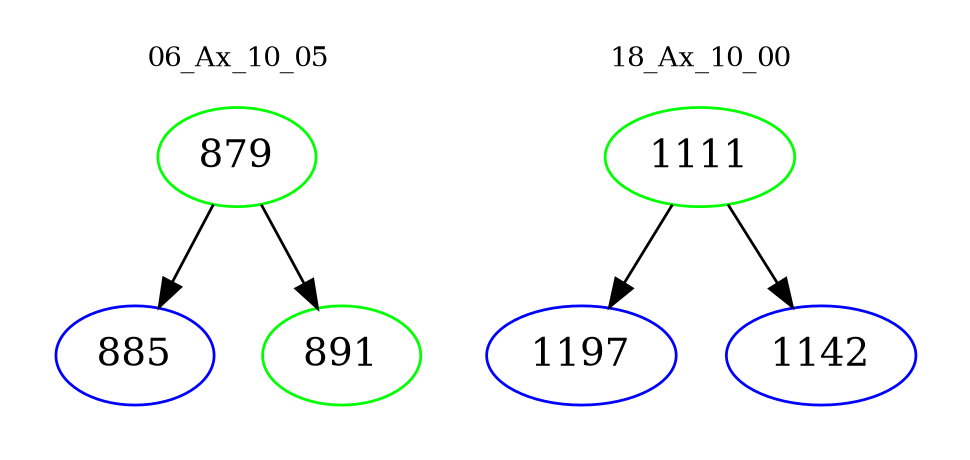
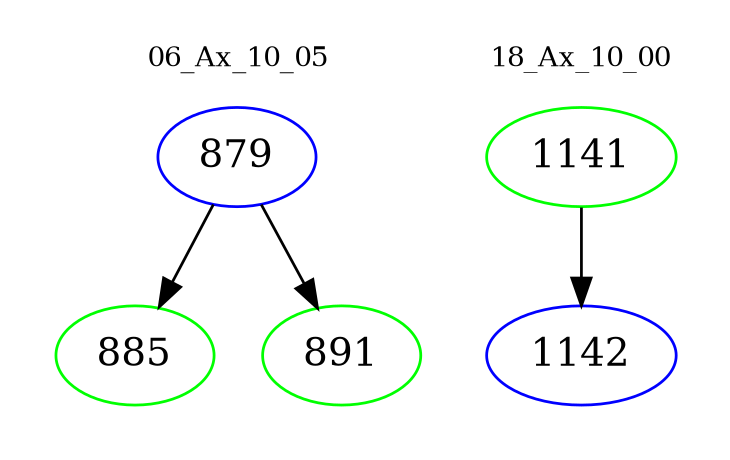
(237, 157) -> (237, 157)
(700, 157) -> (581, 157)
(135, 355) -> (135, 355)
(581, 355) -> none
